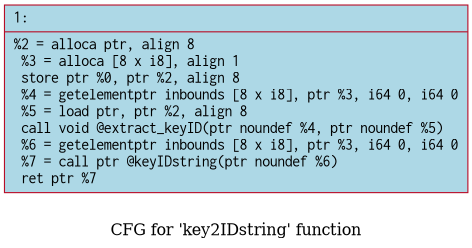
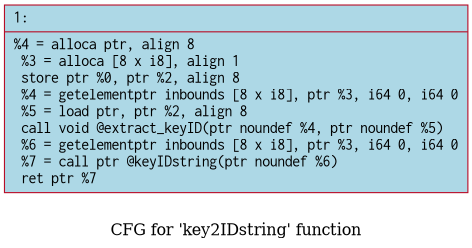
(104, 45) -> (104, 45)
